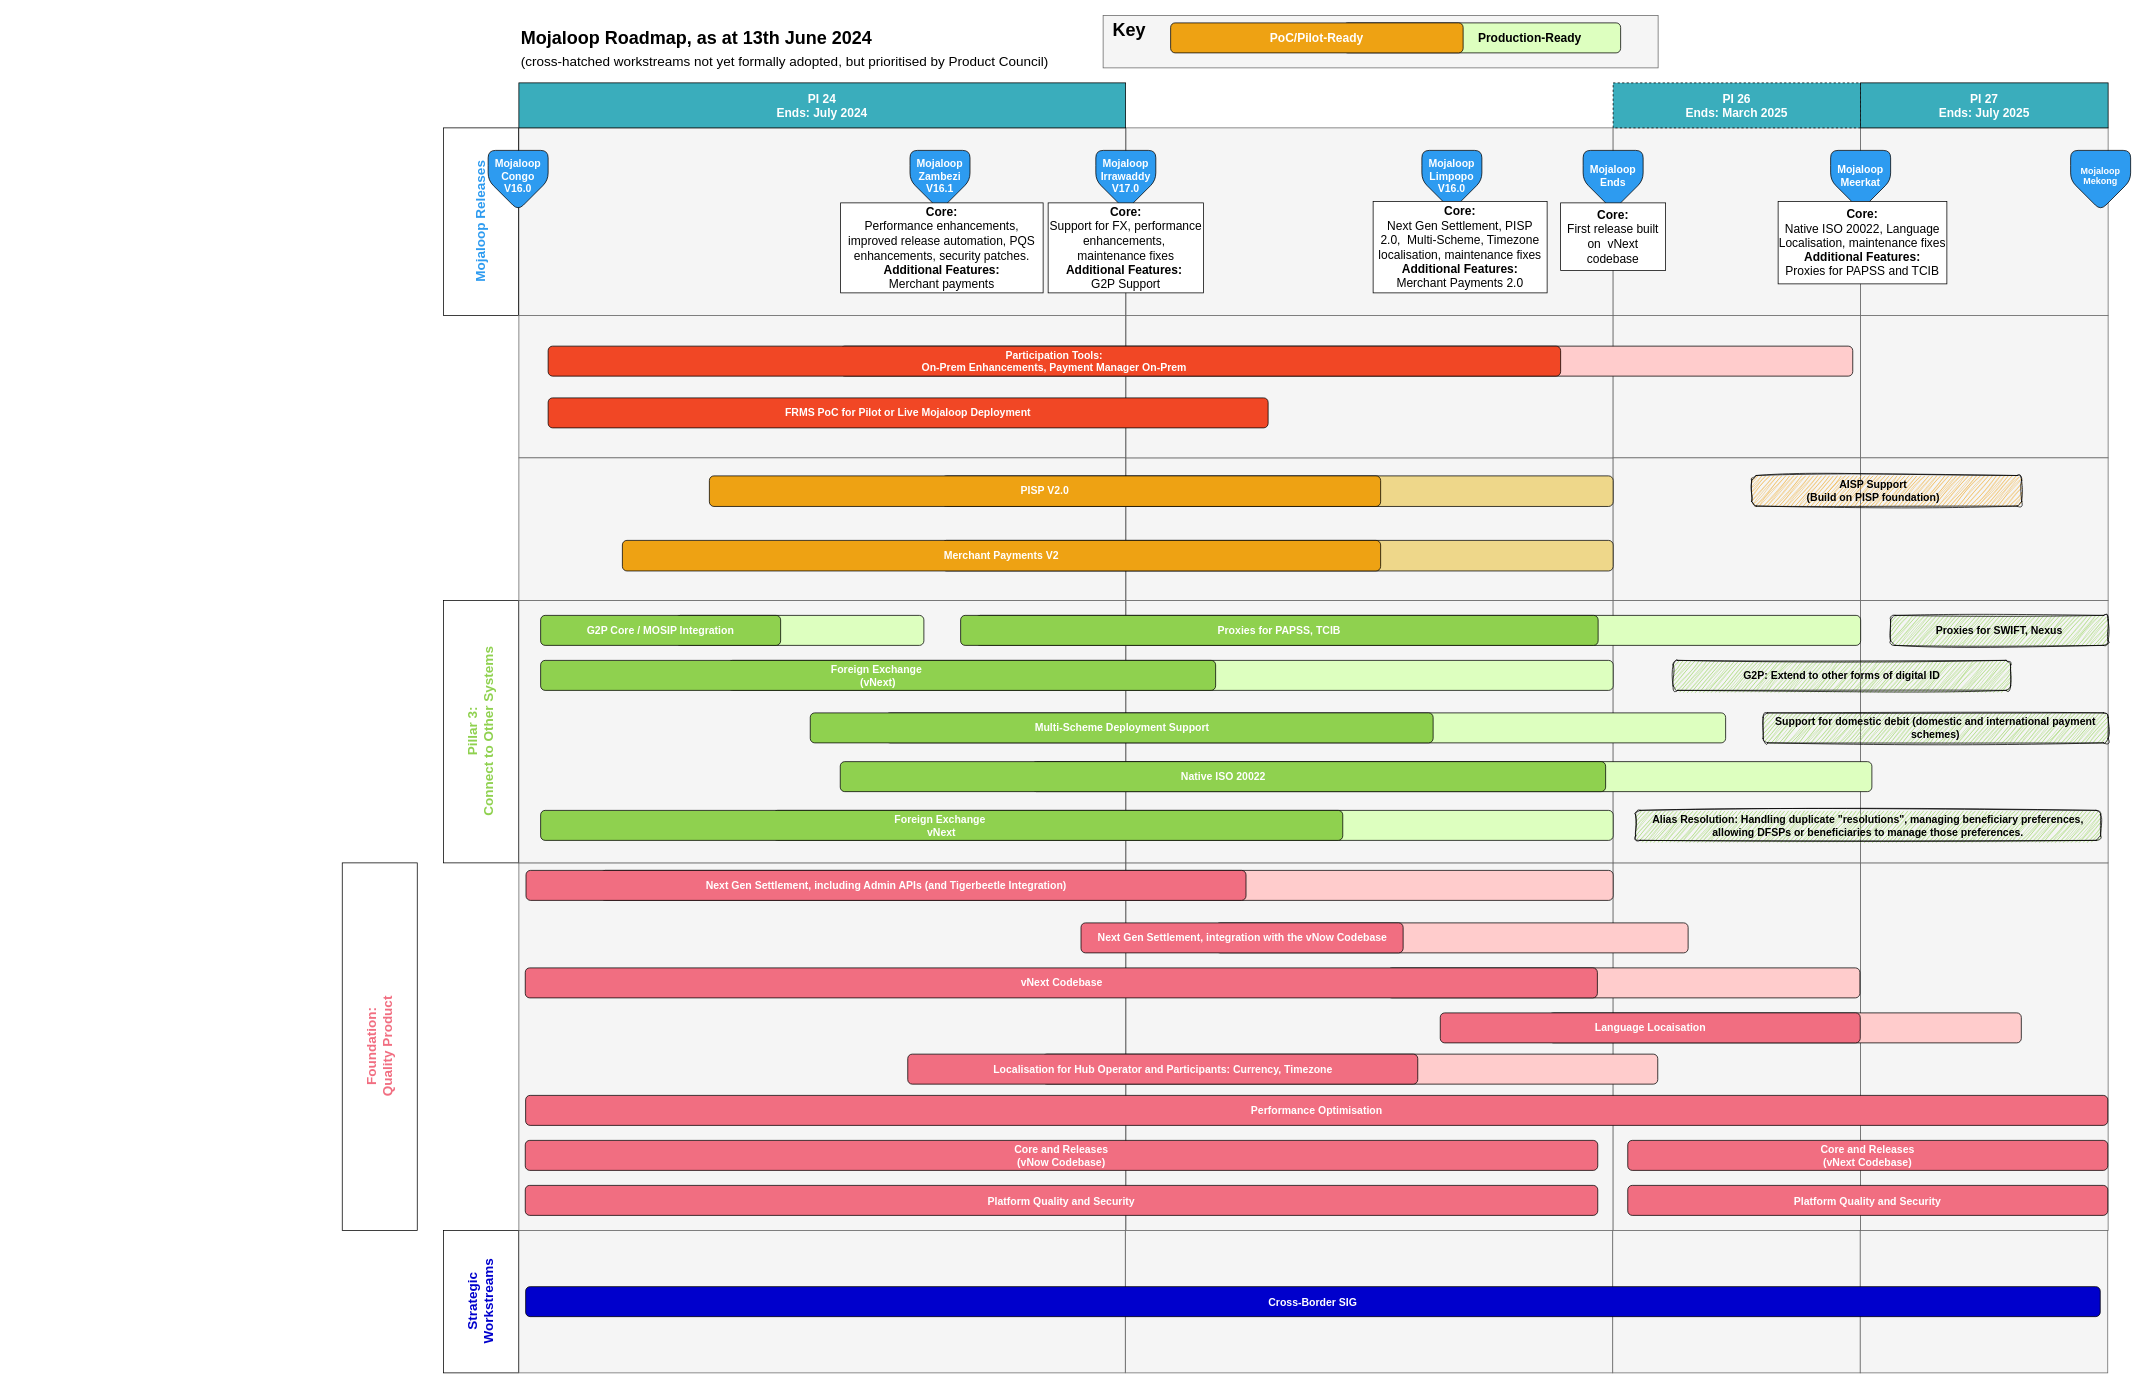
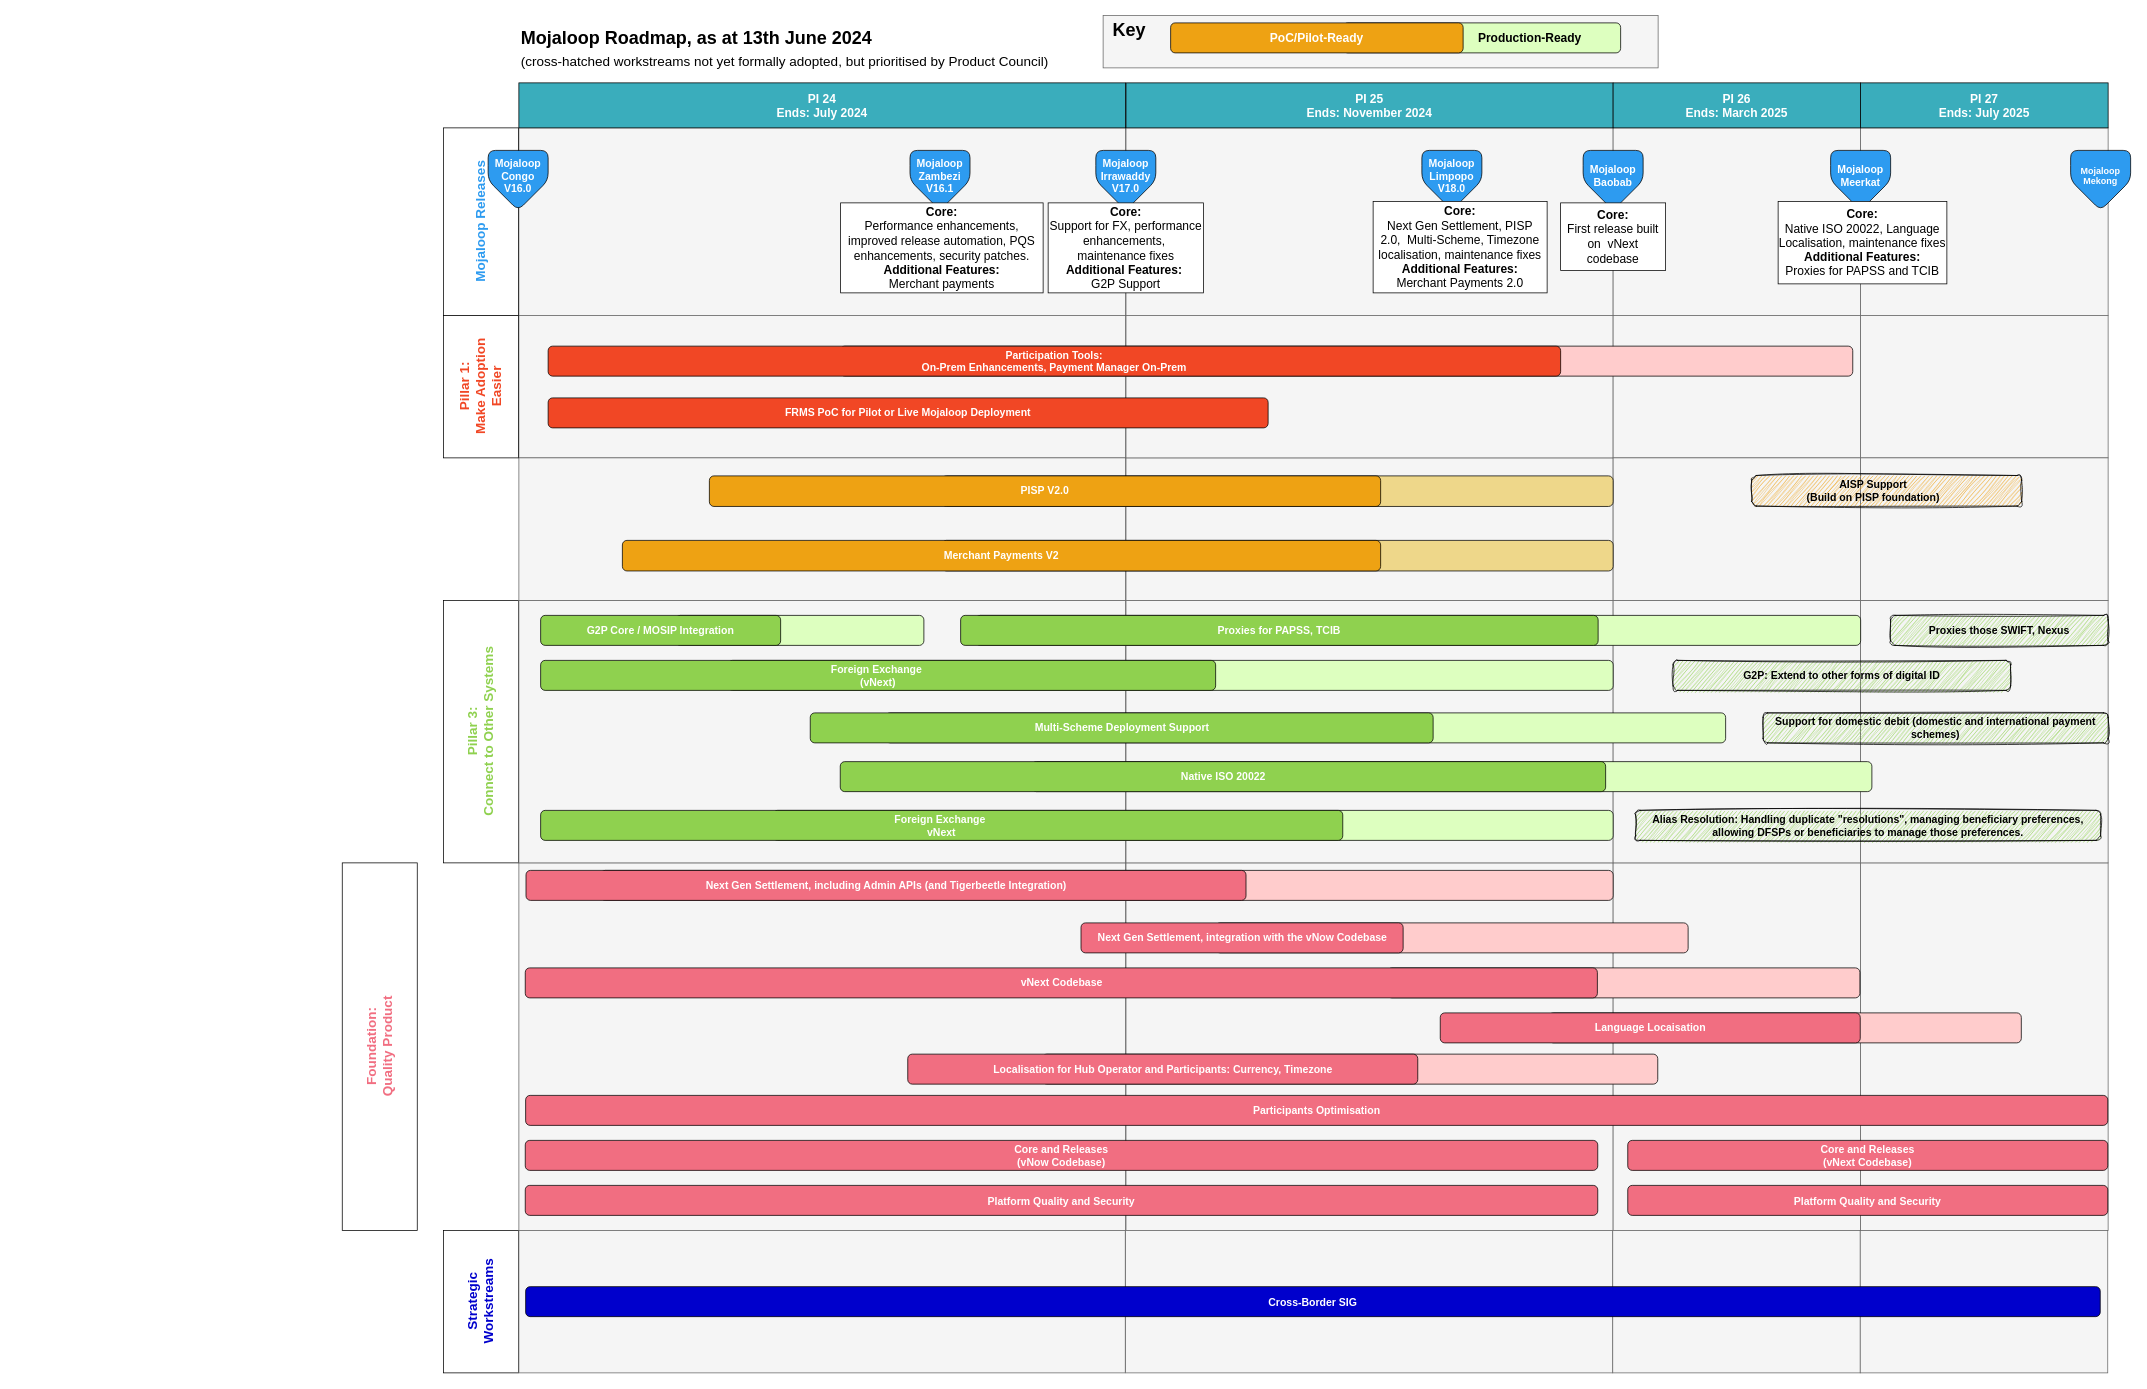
none -> (1369, 105)
(1737, 105) -> (1737, 105)
(1451, 163) -> (1451, 163)
(1613, 170) -> (1613, 170)
none -> (481, 387)
(1999, 630) -> (1999, 630)
(1317, 1110) -> (1317, 1110)
